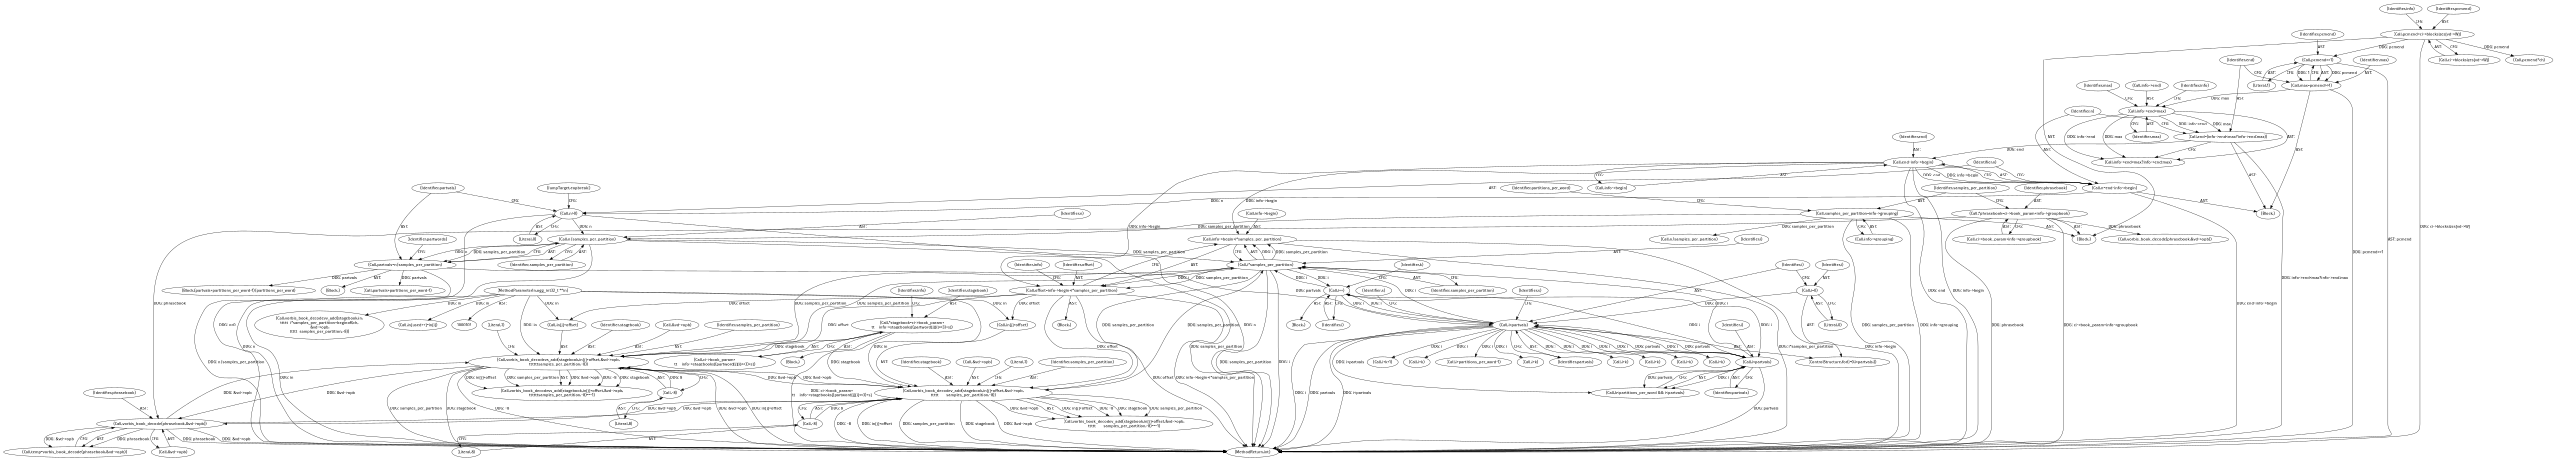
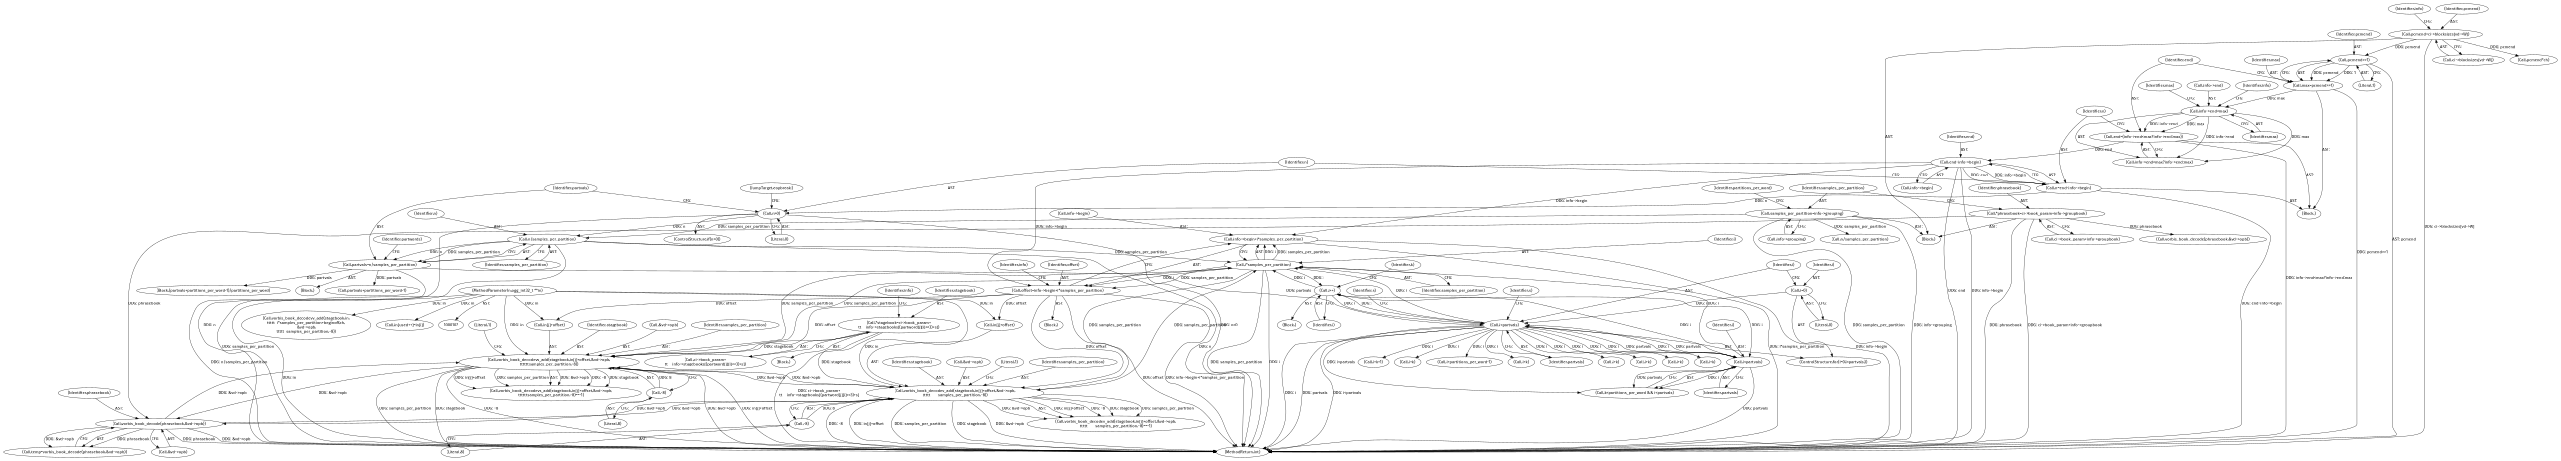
none -> (2143, 152)
none -> (697, 239)
